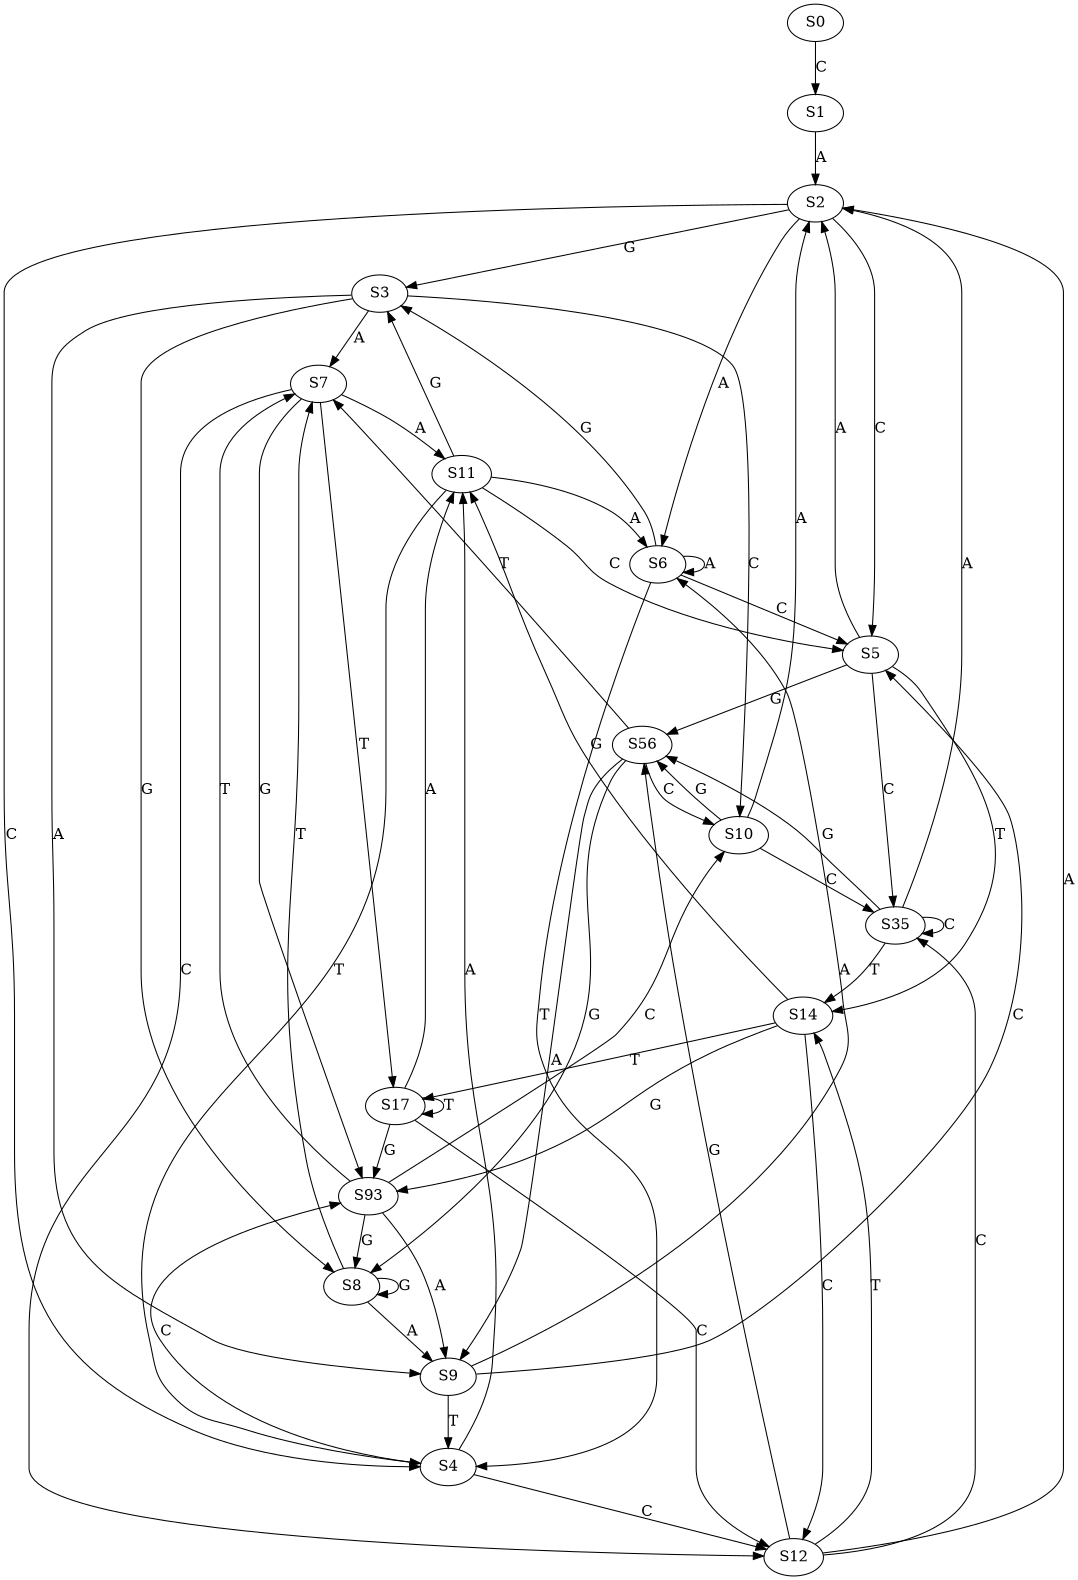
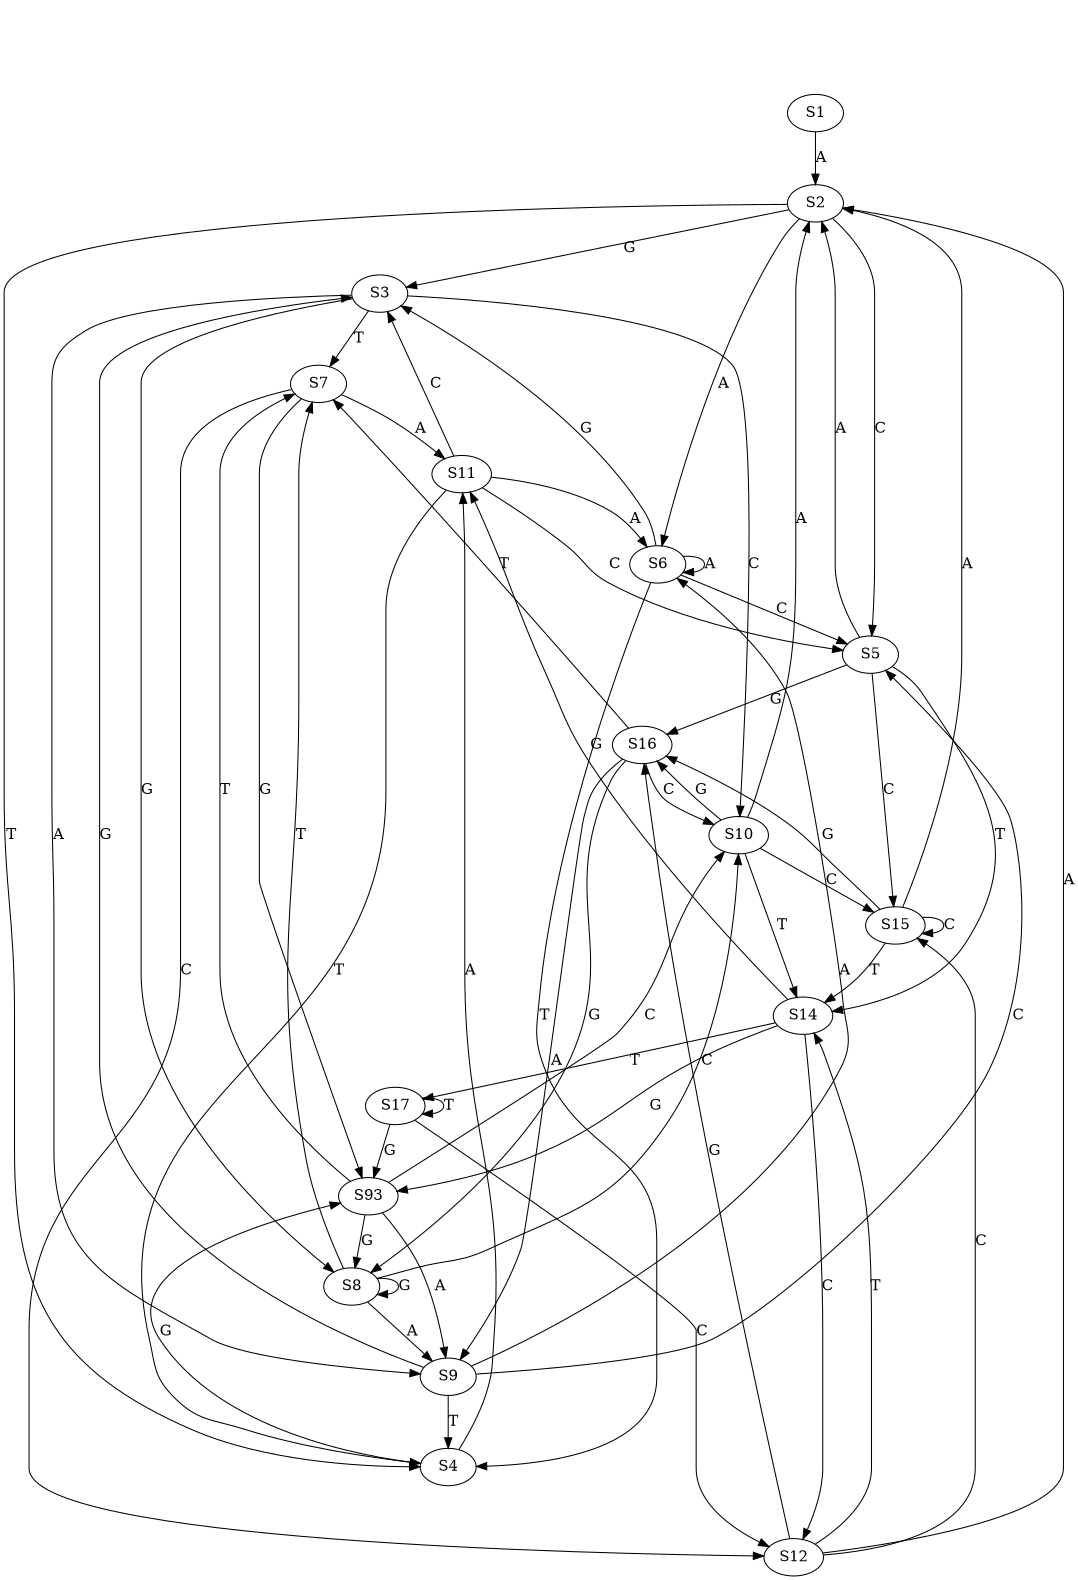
(815, 23) -> none
(359, 339) -> (359, 339)
(436, 384) -> (436, 384)
(356, 740) -> none
(642, 745) -> (642, 745)
(425, 795) -> none
none -> (100, 825)
(11, 835) -> (11, 835)
none -> (769, 920)
(895, 925) -> (895, 925)
none -> (647, 1150)
(166, 1332) -> (166, 1332)
(615, 1511) -> none
